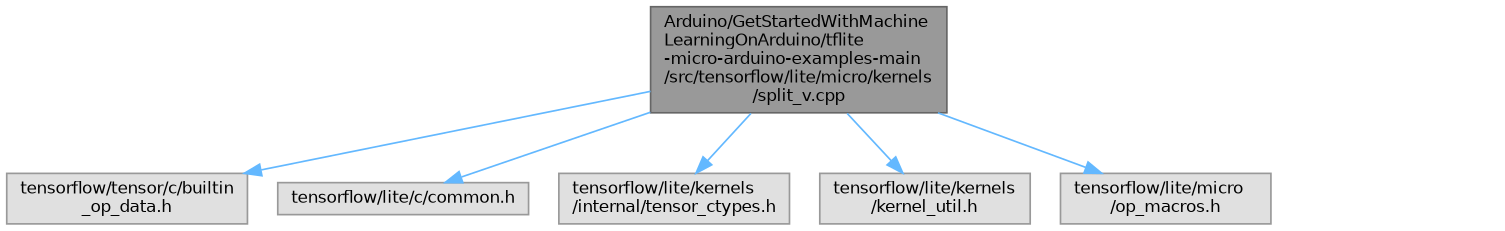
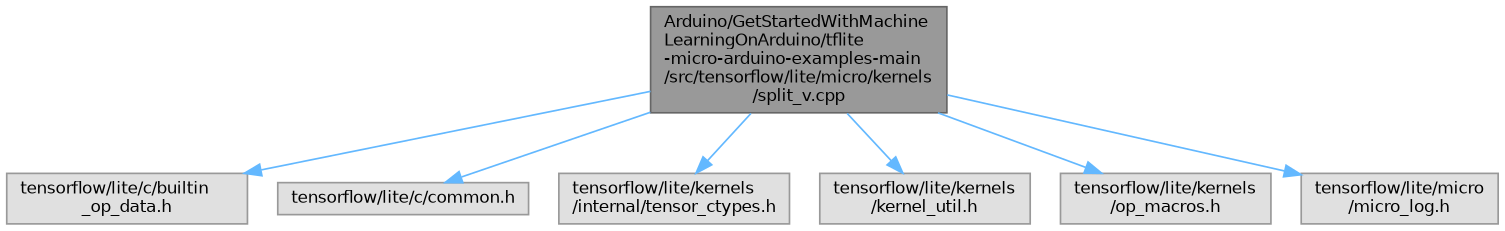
(127, 199) -> (127, 199)
(1166, 199) -> (1166, 199)
none -> (1400, 199)
